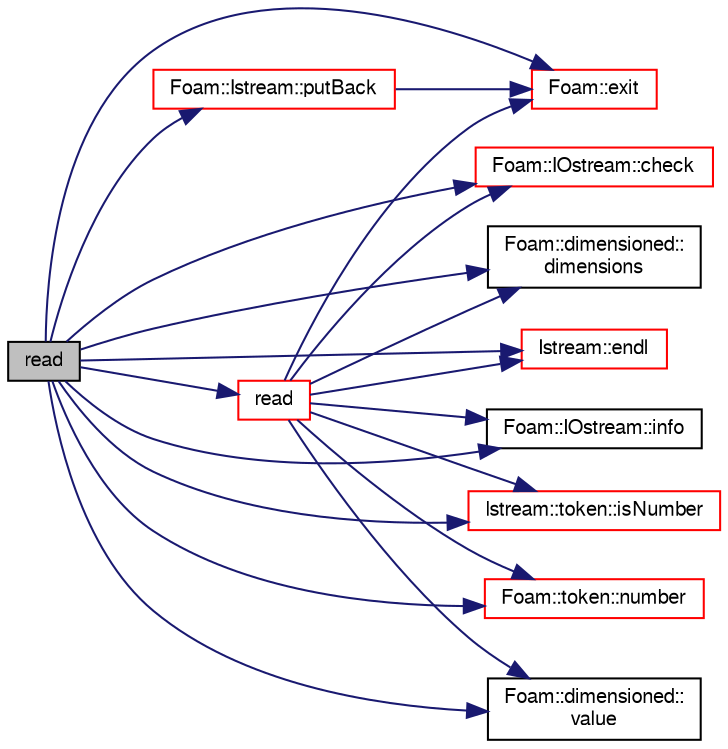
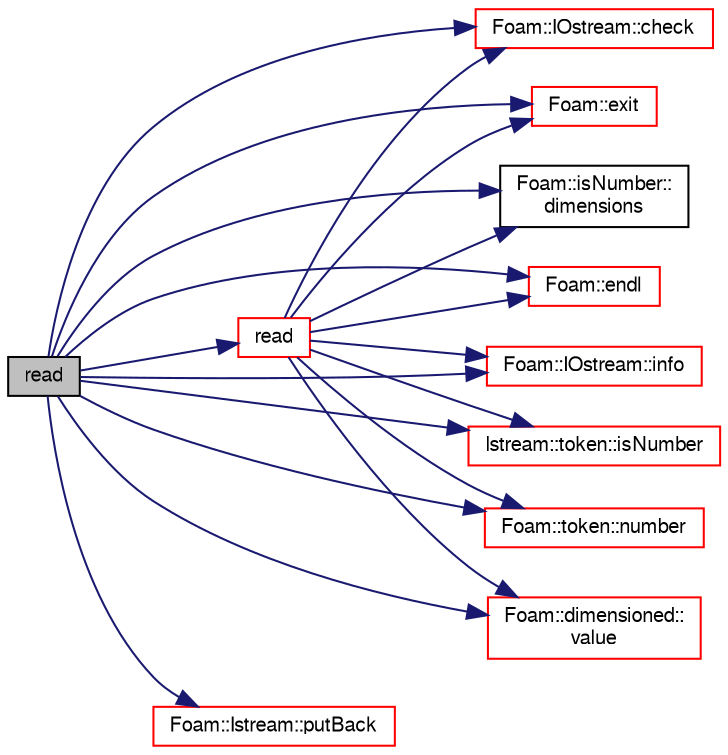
(453, 89) -> none
(594, 257) -> (594, 196)
(594, 349) -> (594, 286)
(594, 429) -> (594, 366)
(594, 709) -> (594, 628)
